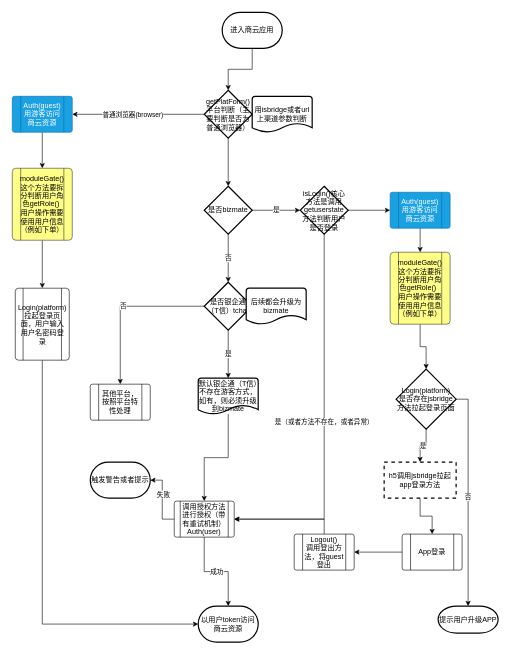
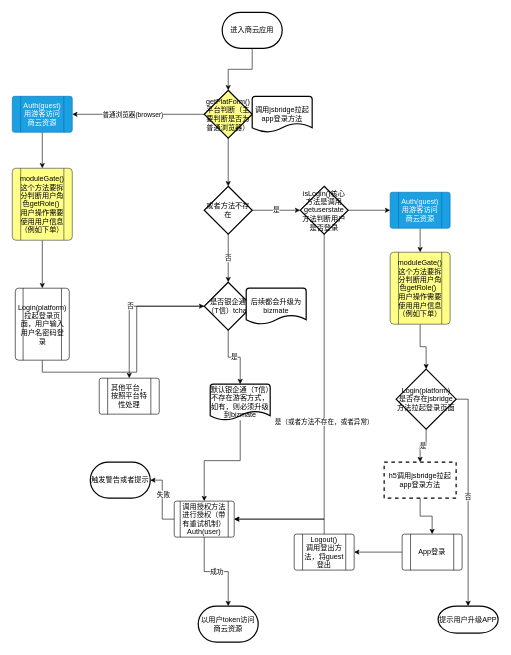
(228, 114) -> (228, 114)
(282, 114) -> (282, 114)
(228, 210) -> (228, 210)
(228, 396) -> (240, 402)
(120, 402) -> (129, 396)
(42, 623) -> (132, 372)
